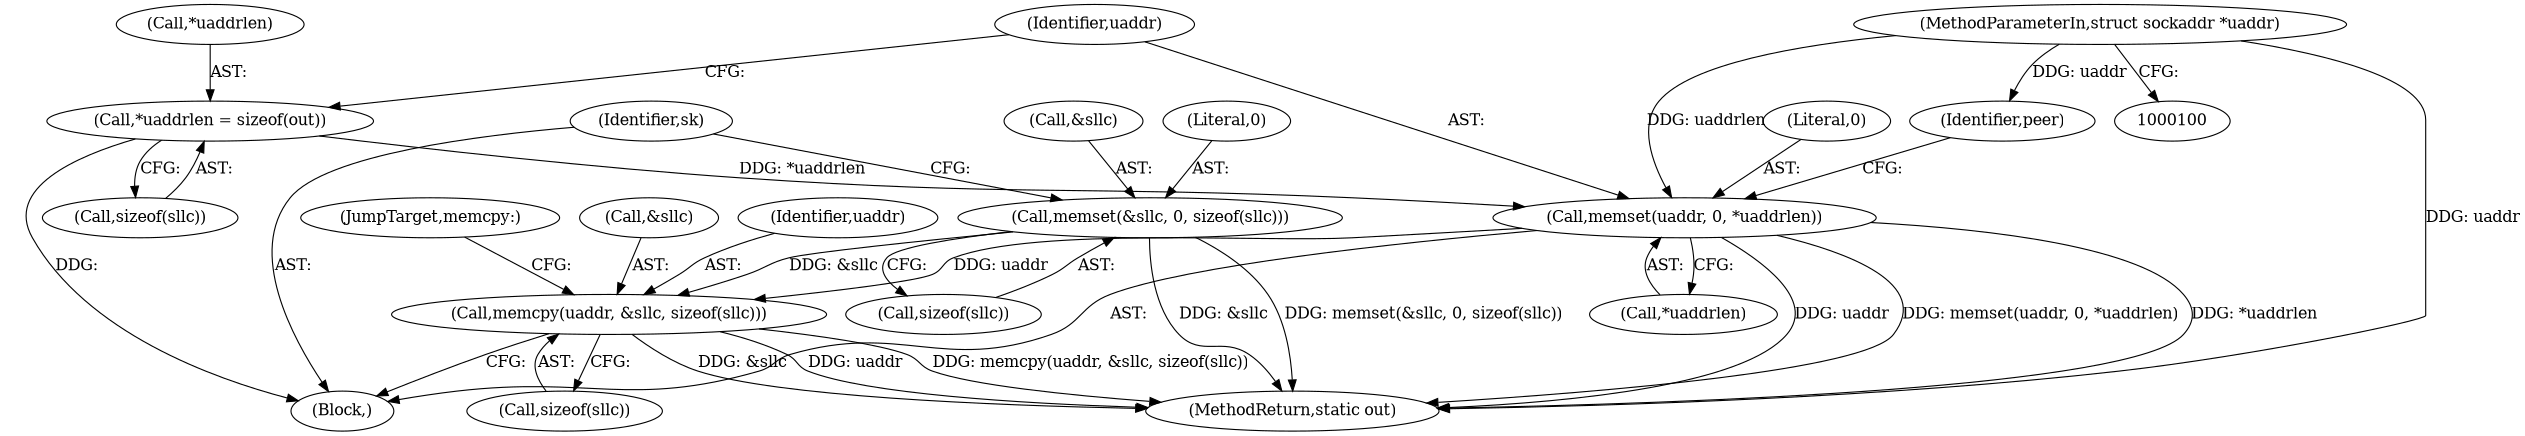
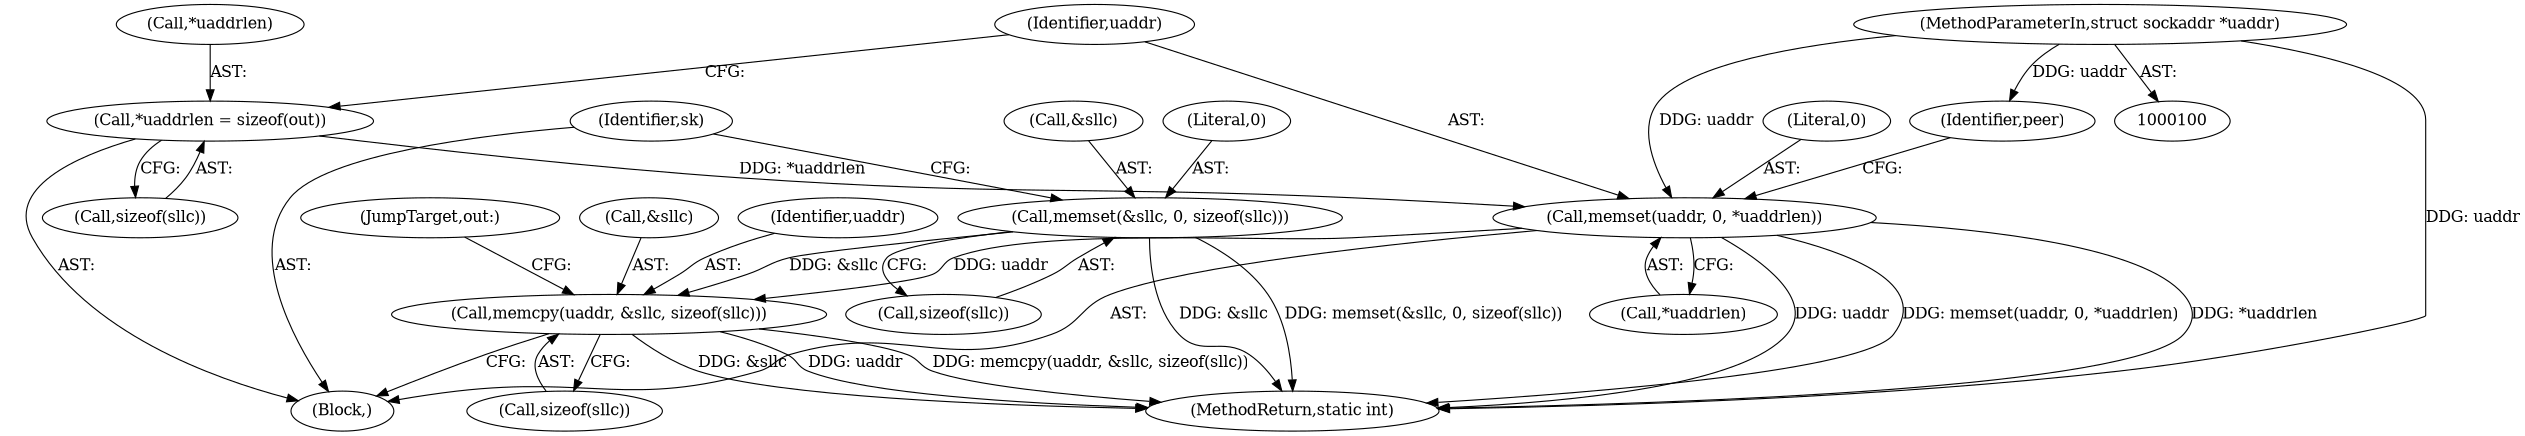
(2161, 73) -> (2161, 73)
(1706, 121) -> (1706, 121)
(430, 218) -> (430, 218)
(79, 266) -> (79, 266)
(1292, 411) -> (1292, 411)
